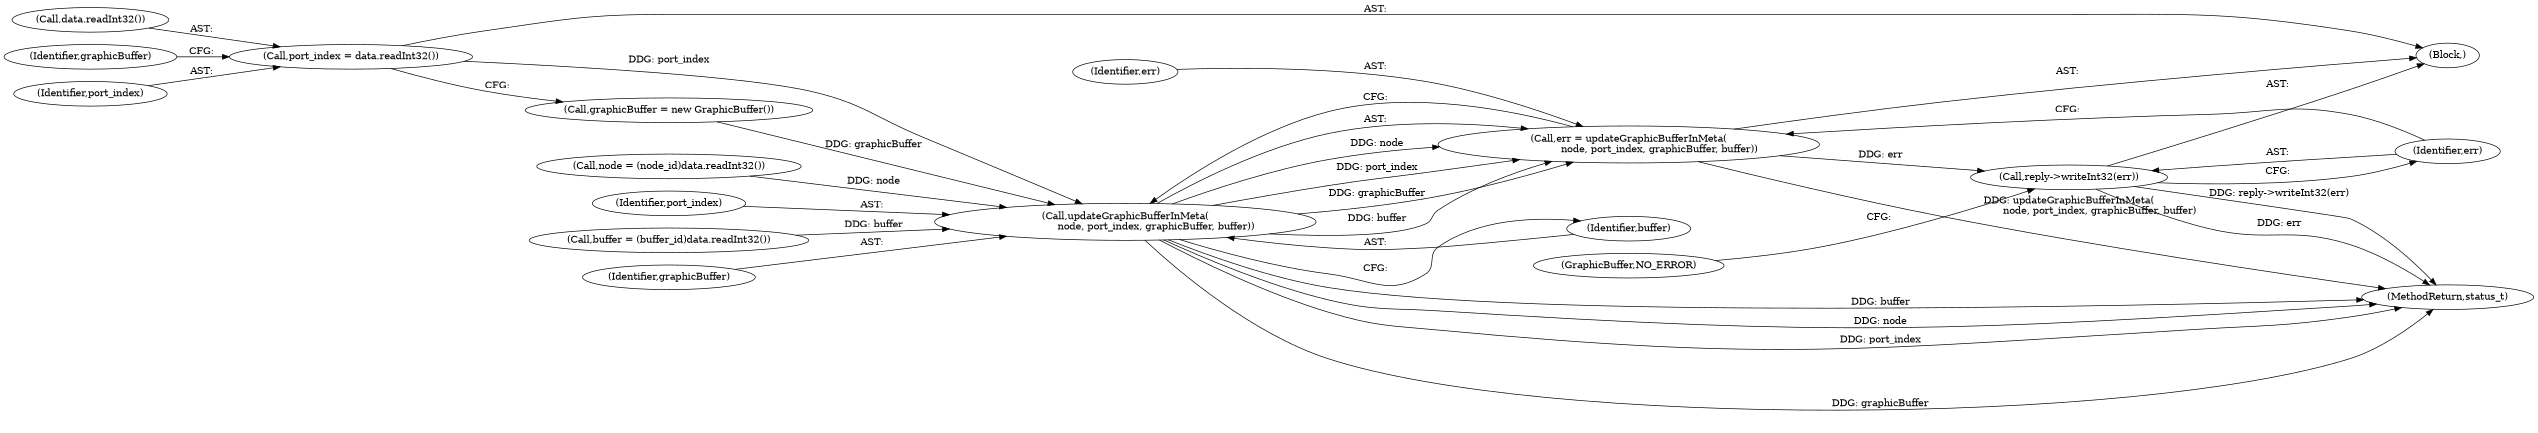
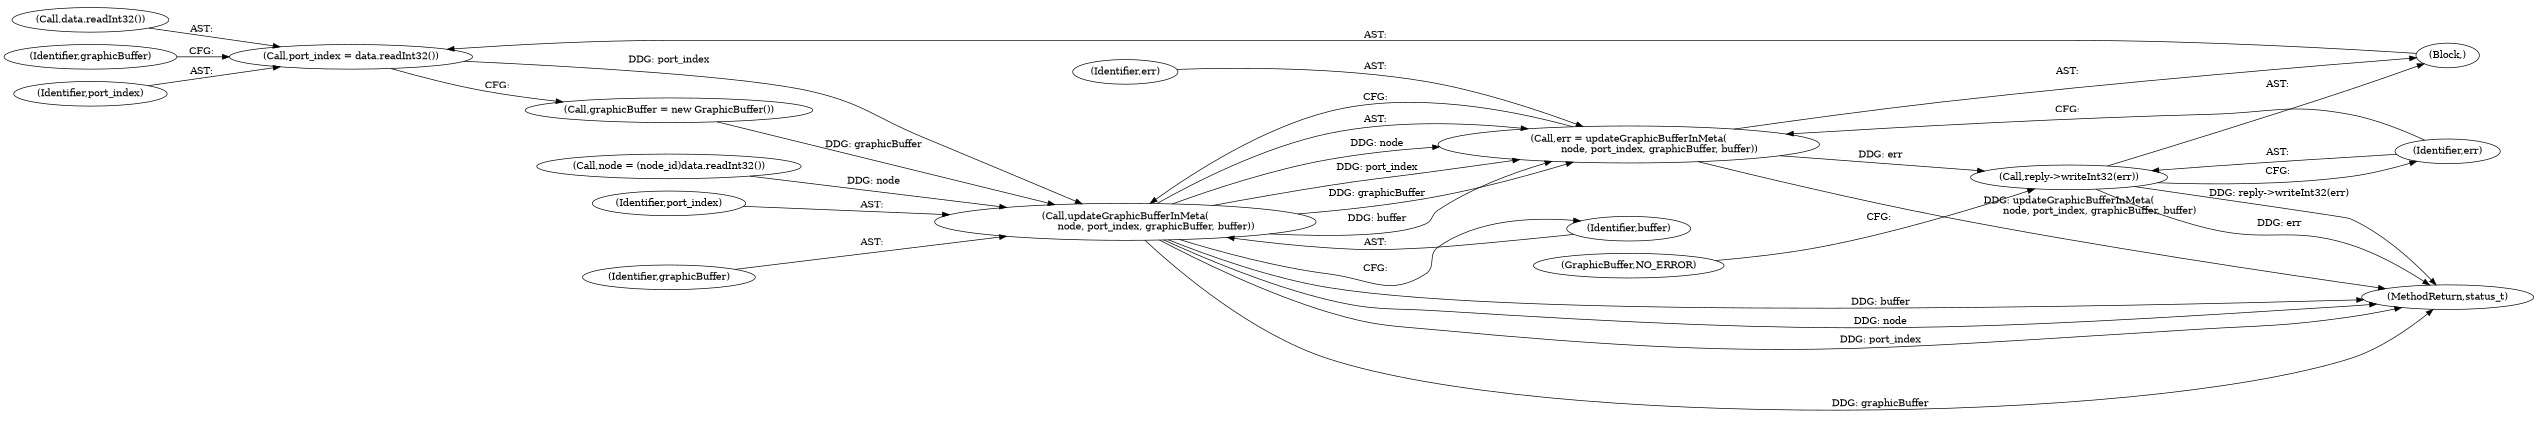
(1409, 14) -> (1435, 40)
(669, 240) -> none
